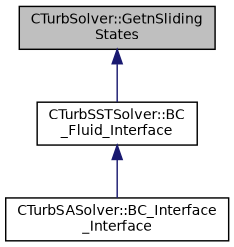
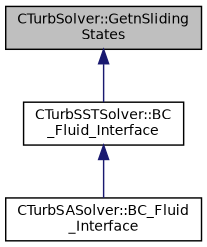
(117, 219) -> (104, 219)
